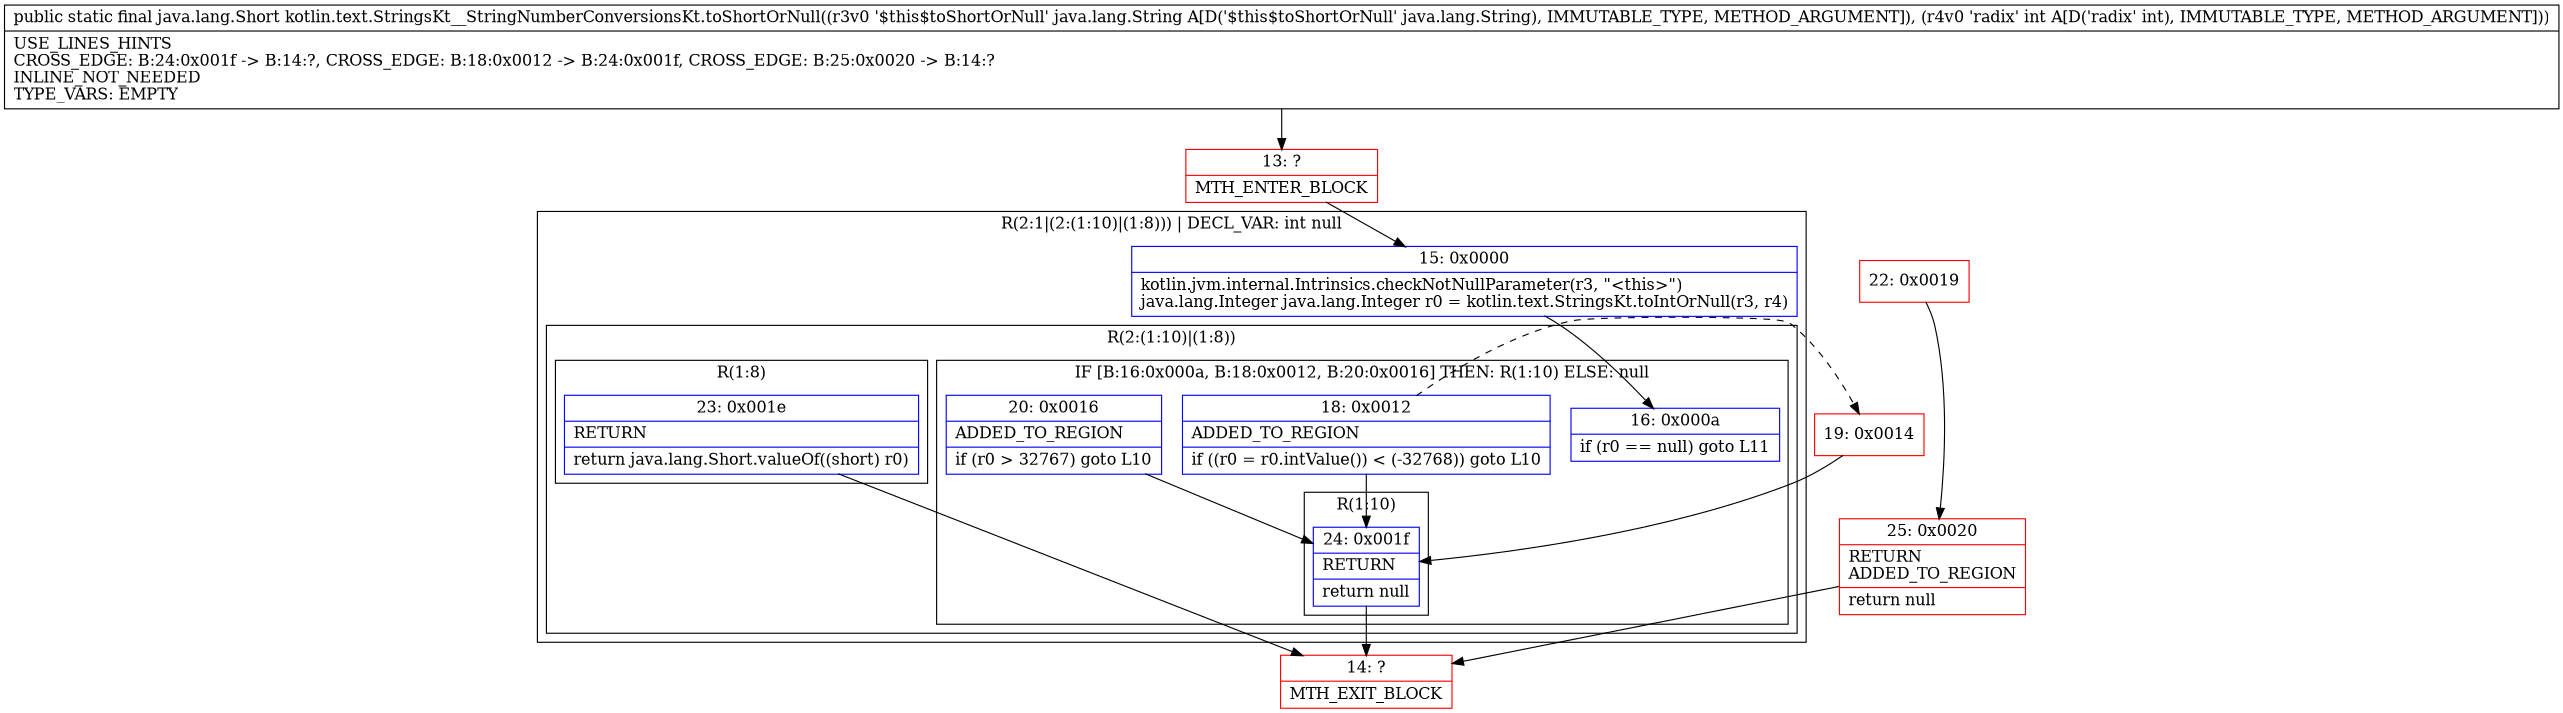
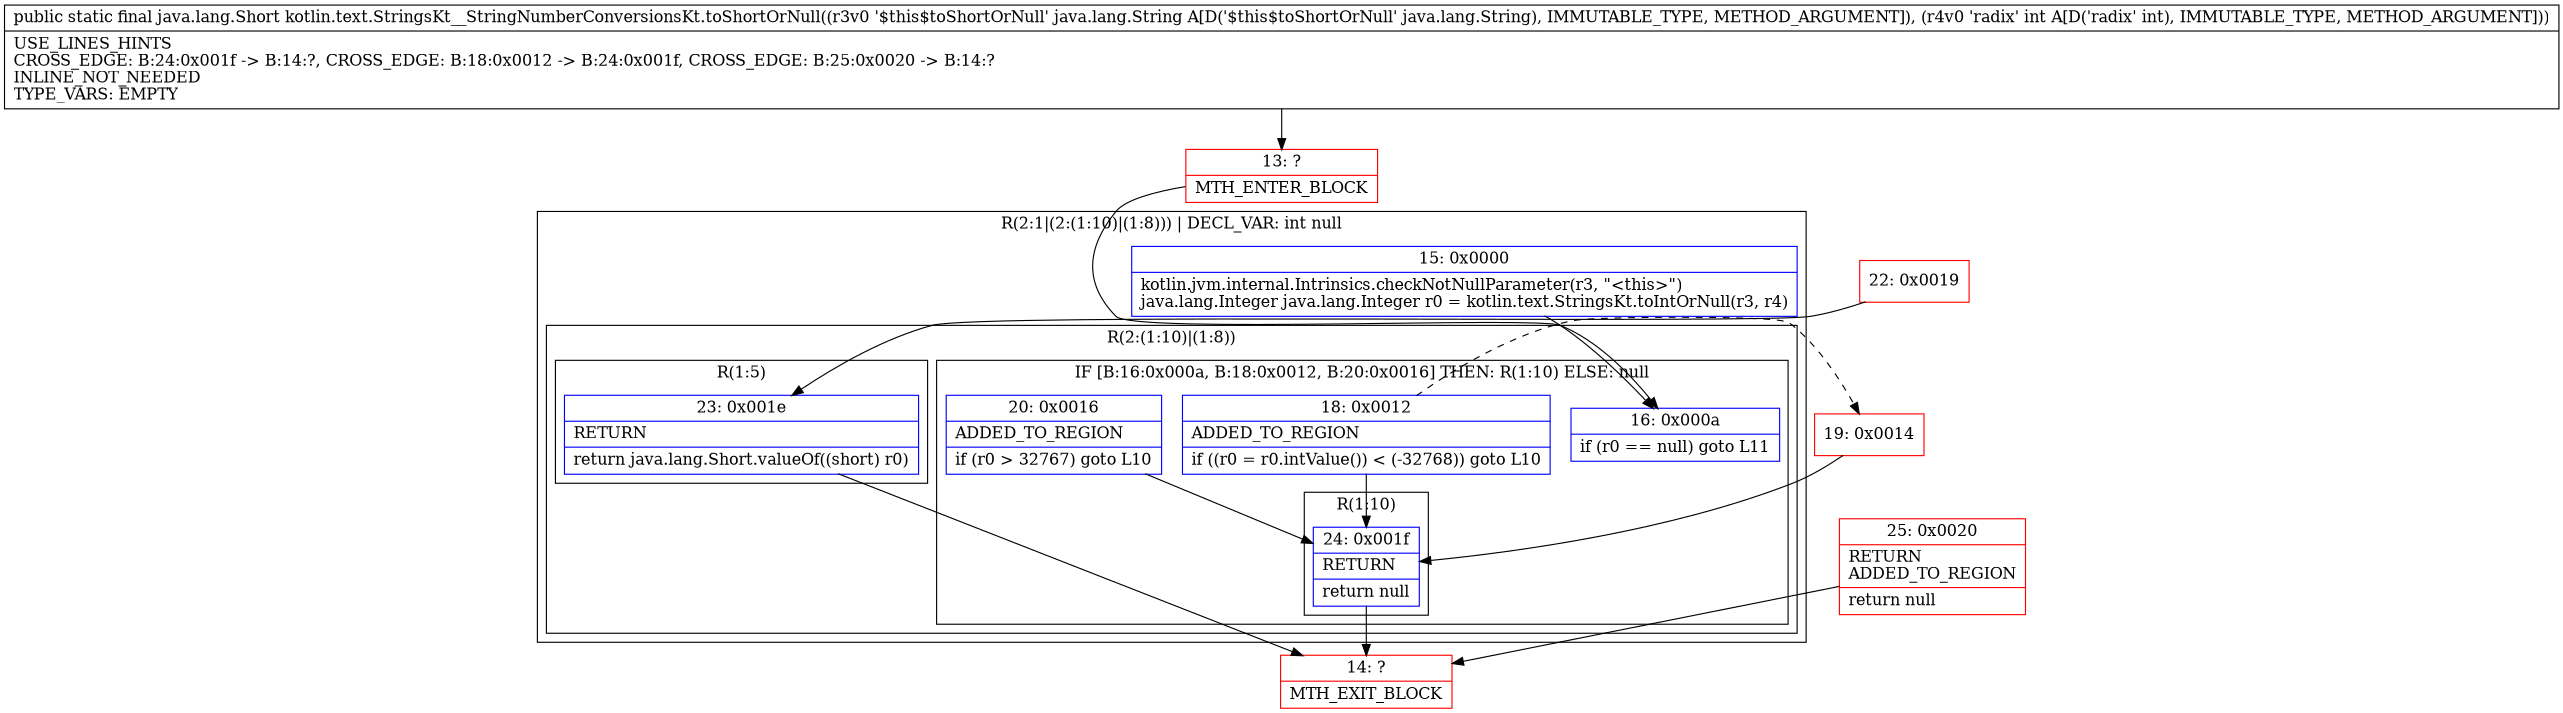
(1361, 222) -> (1301, 324)
(742, 373) -> (742, 373)
(1944, 404) -> (1327, 319)
